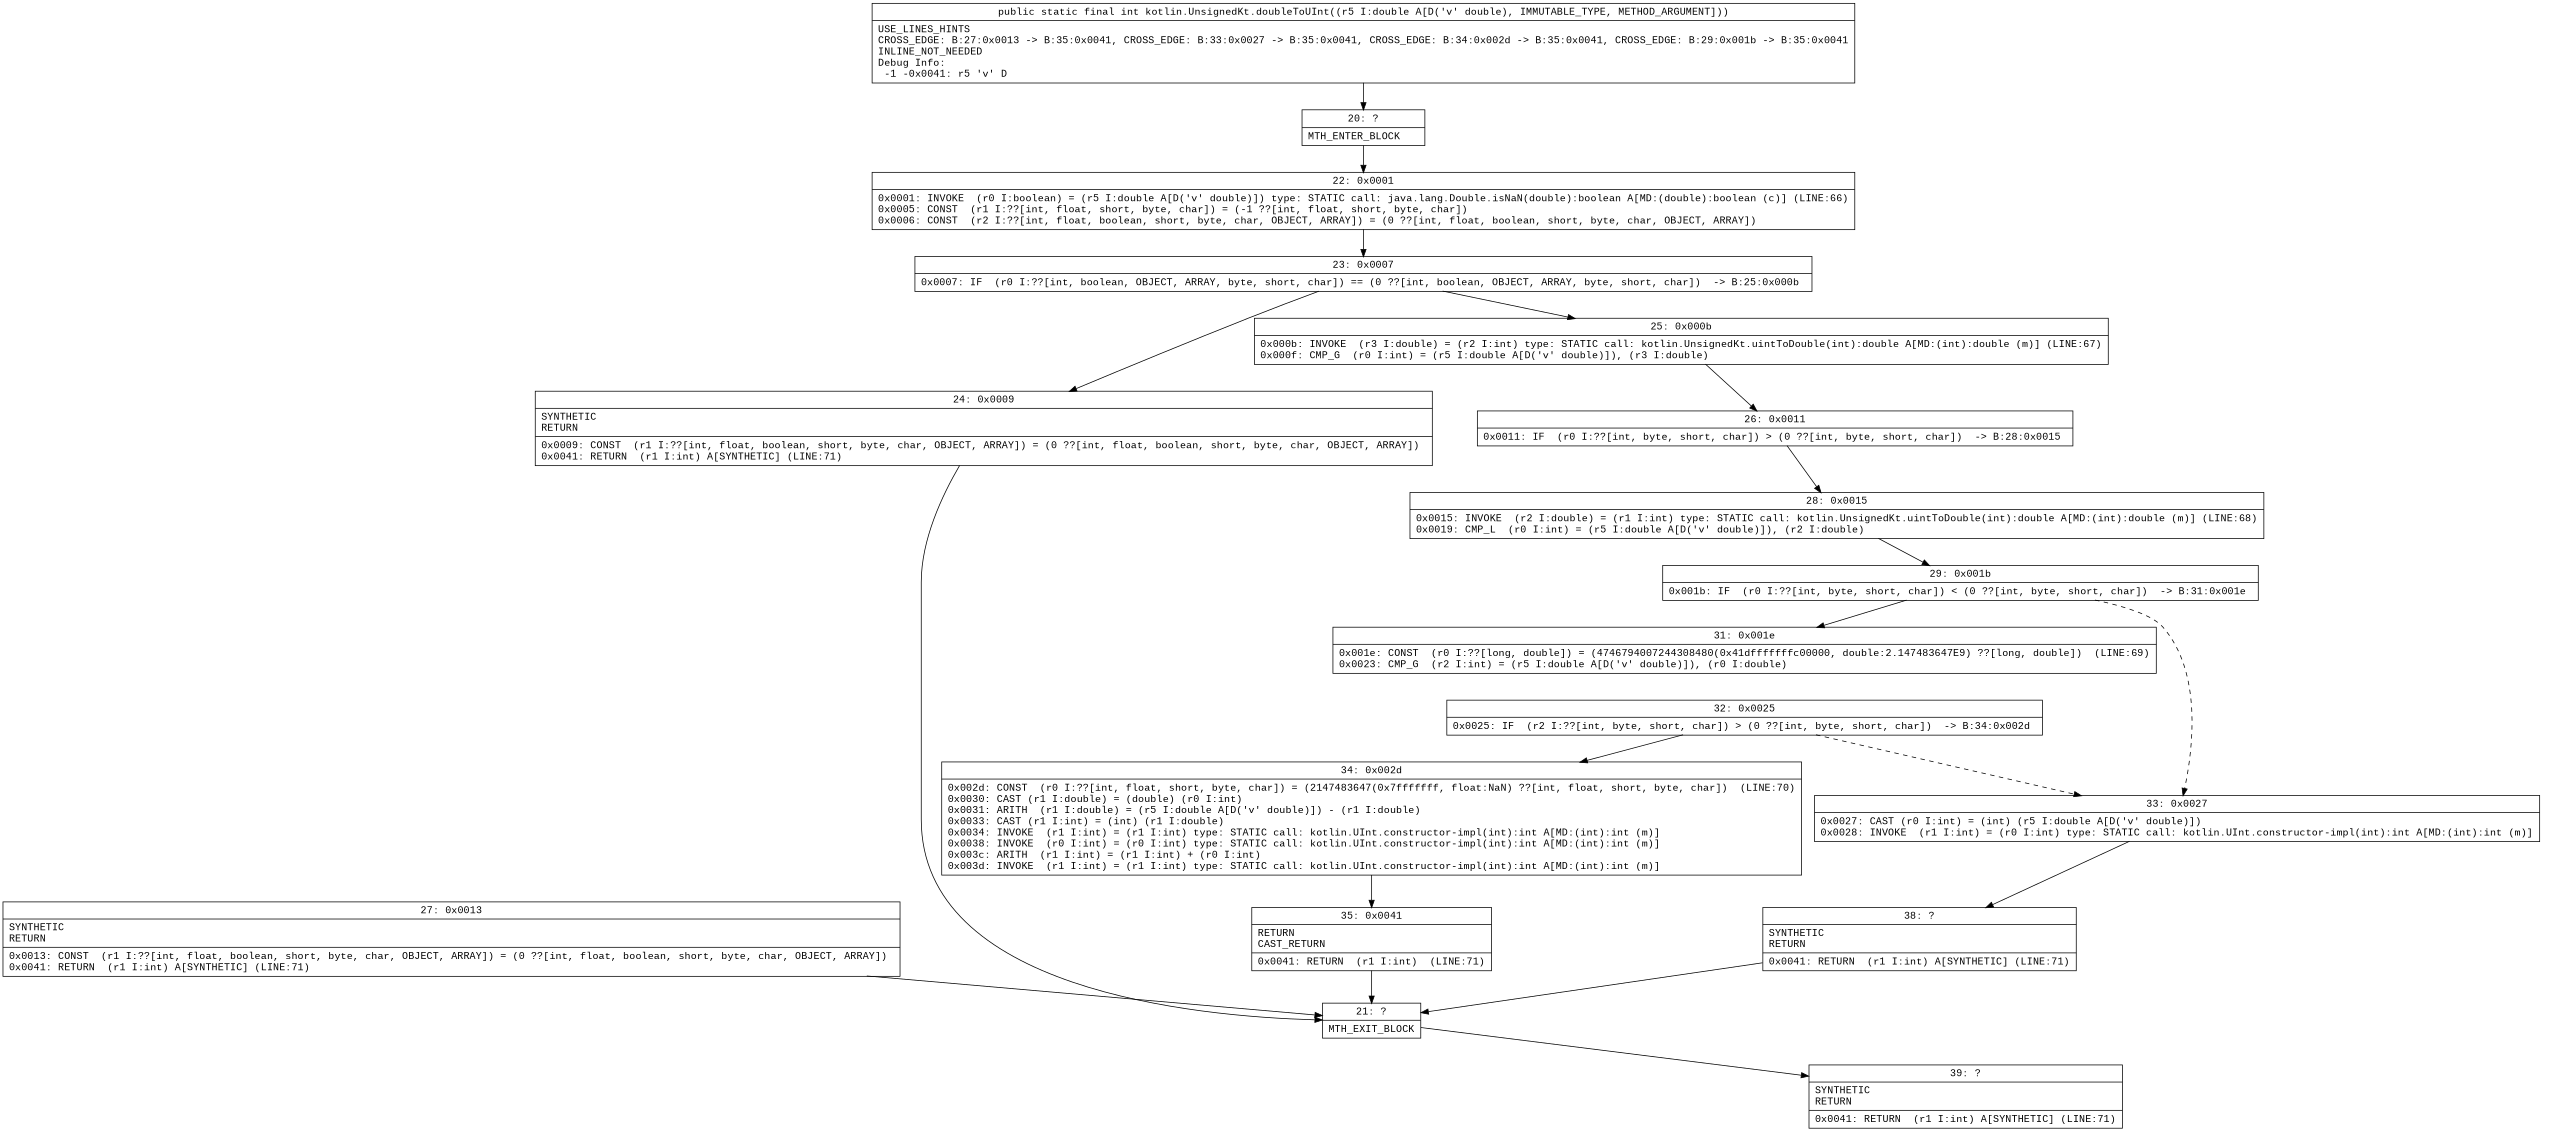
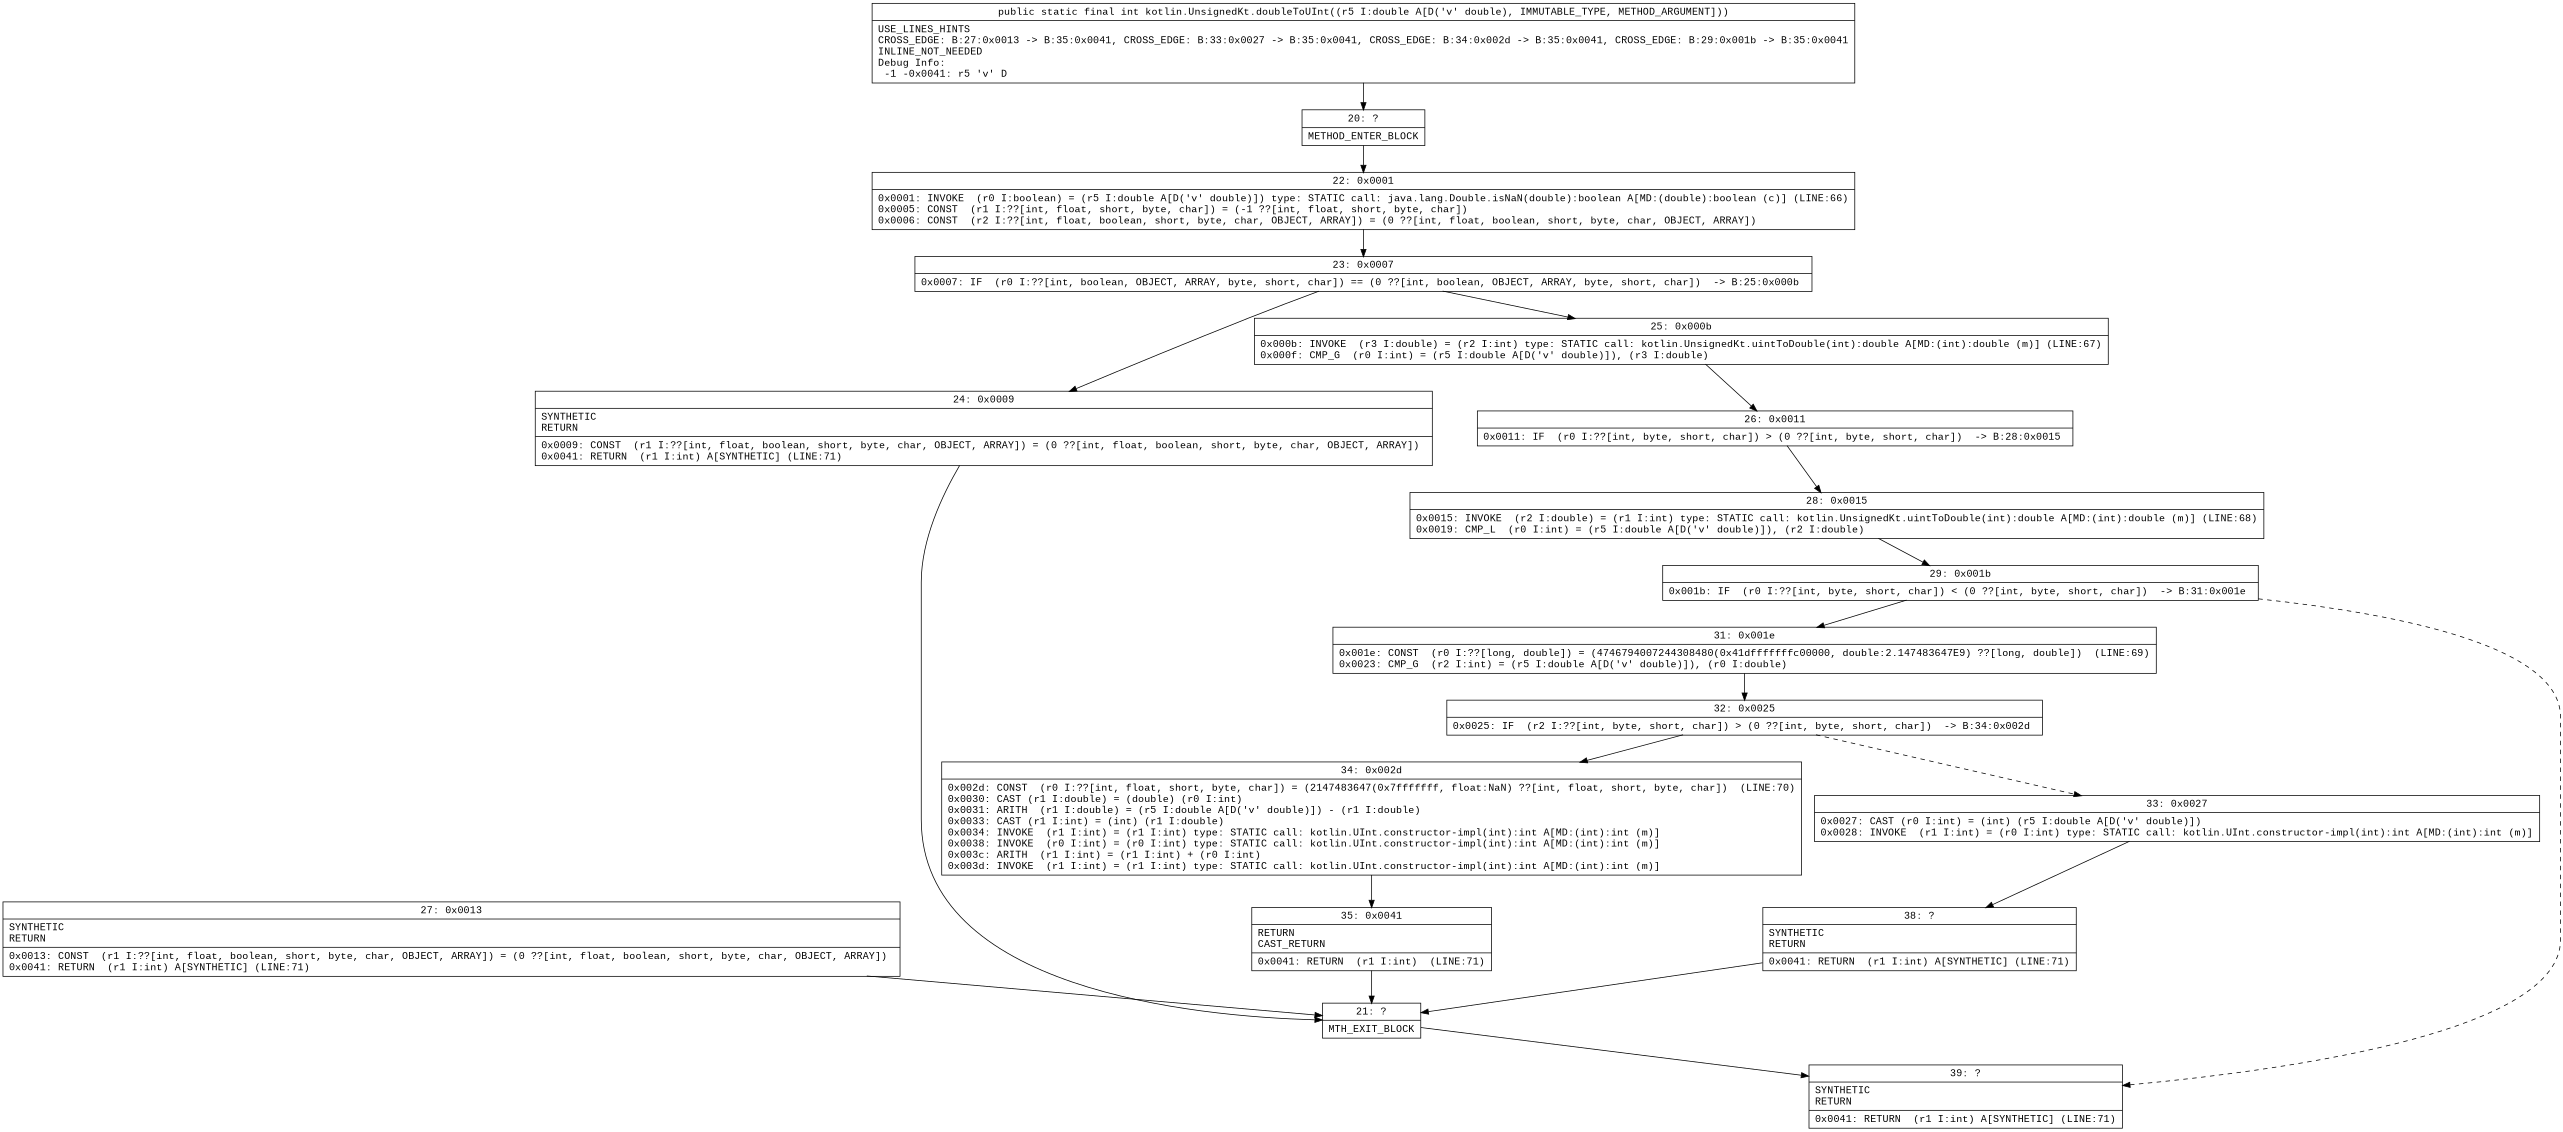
(1354, 136) -> (1363, 136)
(2185, 669) -> (2561, 895)
none -> (1745, 683)
